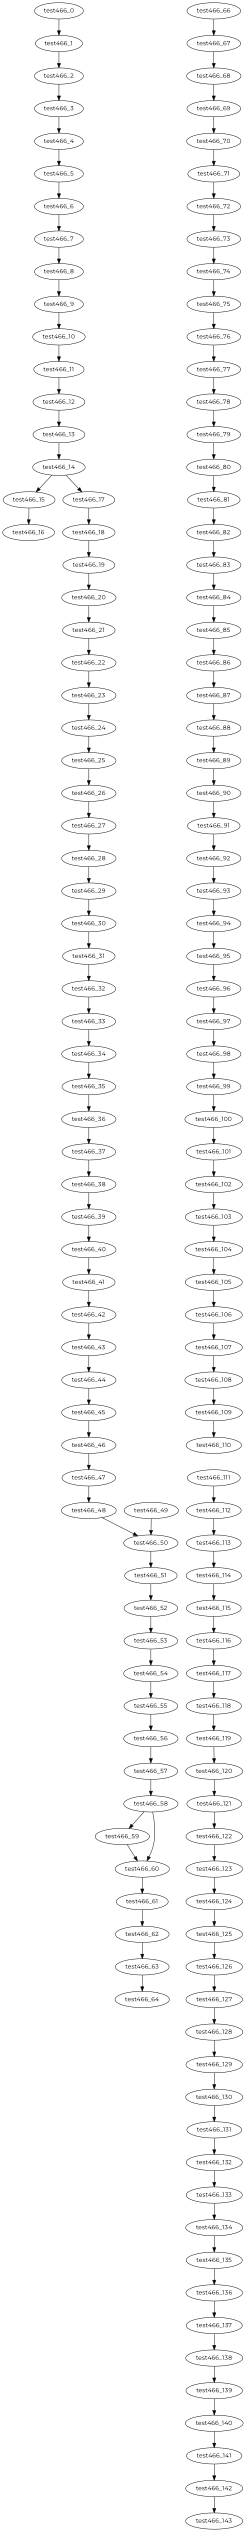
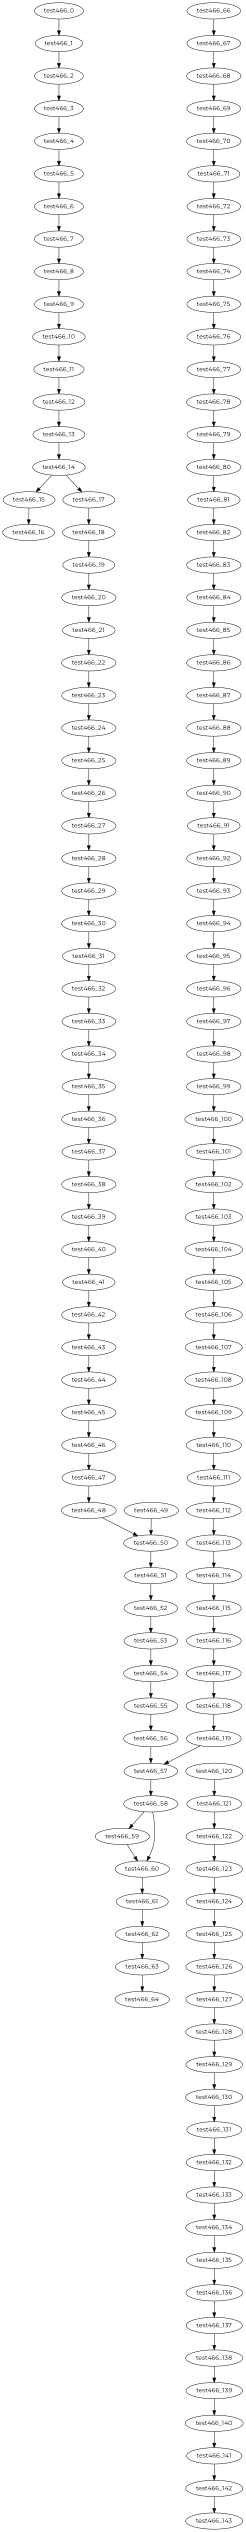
none -> (214, 1459)
(214, 1753) -> (184, 1754)
